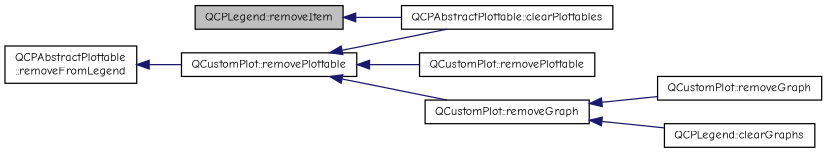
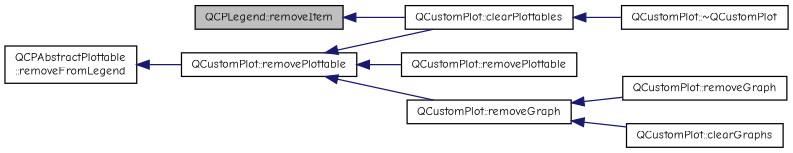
(507, 17) -> (489, 17)
none -> (705, 17)
(740, 135) -> (705, 135)
